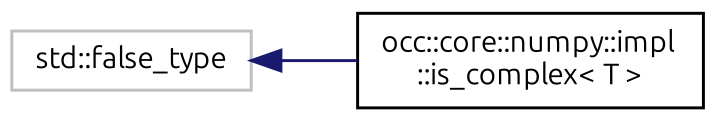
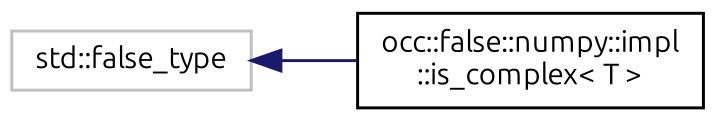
(531, 61) -> (531, 61)
